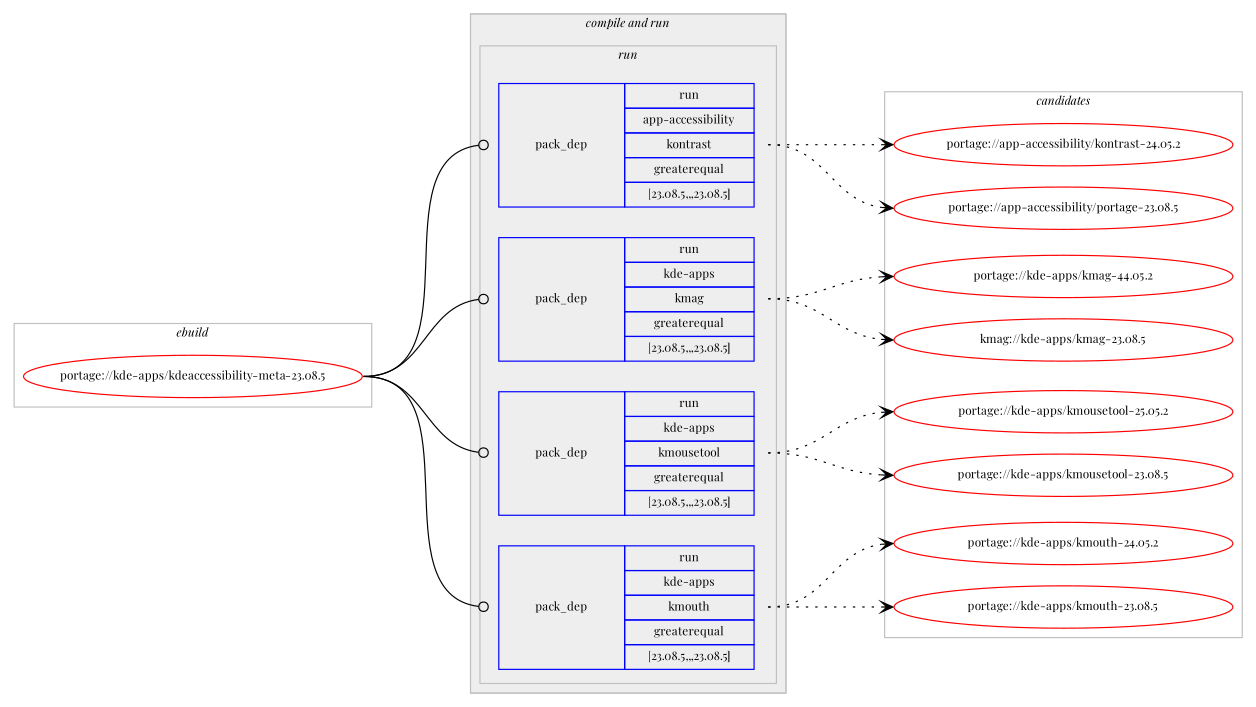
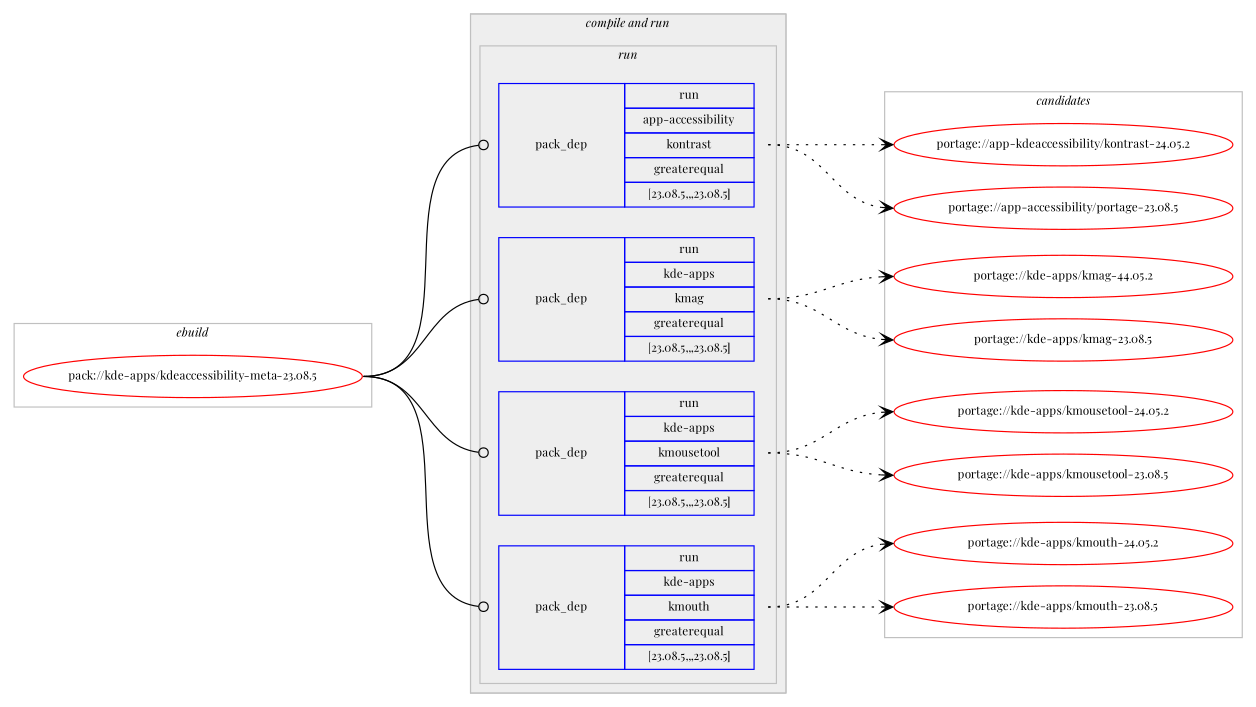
(1063, 145) -> (1063, 145)
(1063, 340) -> (1063, 340)
(193, 376) -> (193, 376)
(1063, 412) -> (1063, 412)
